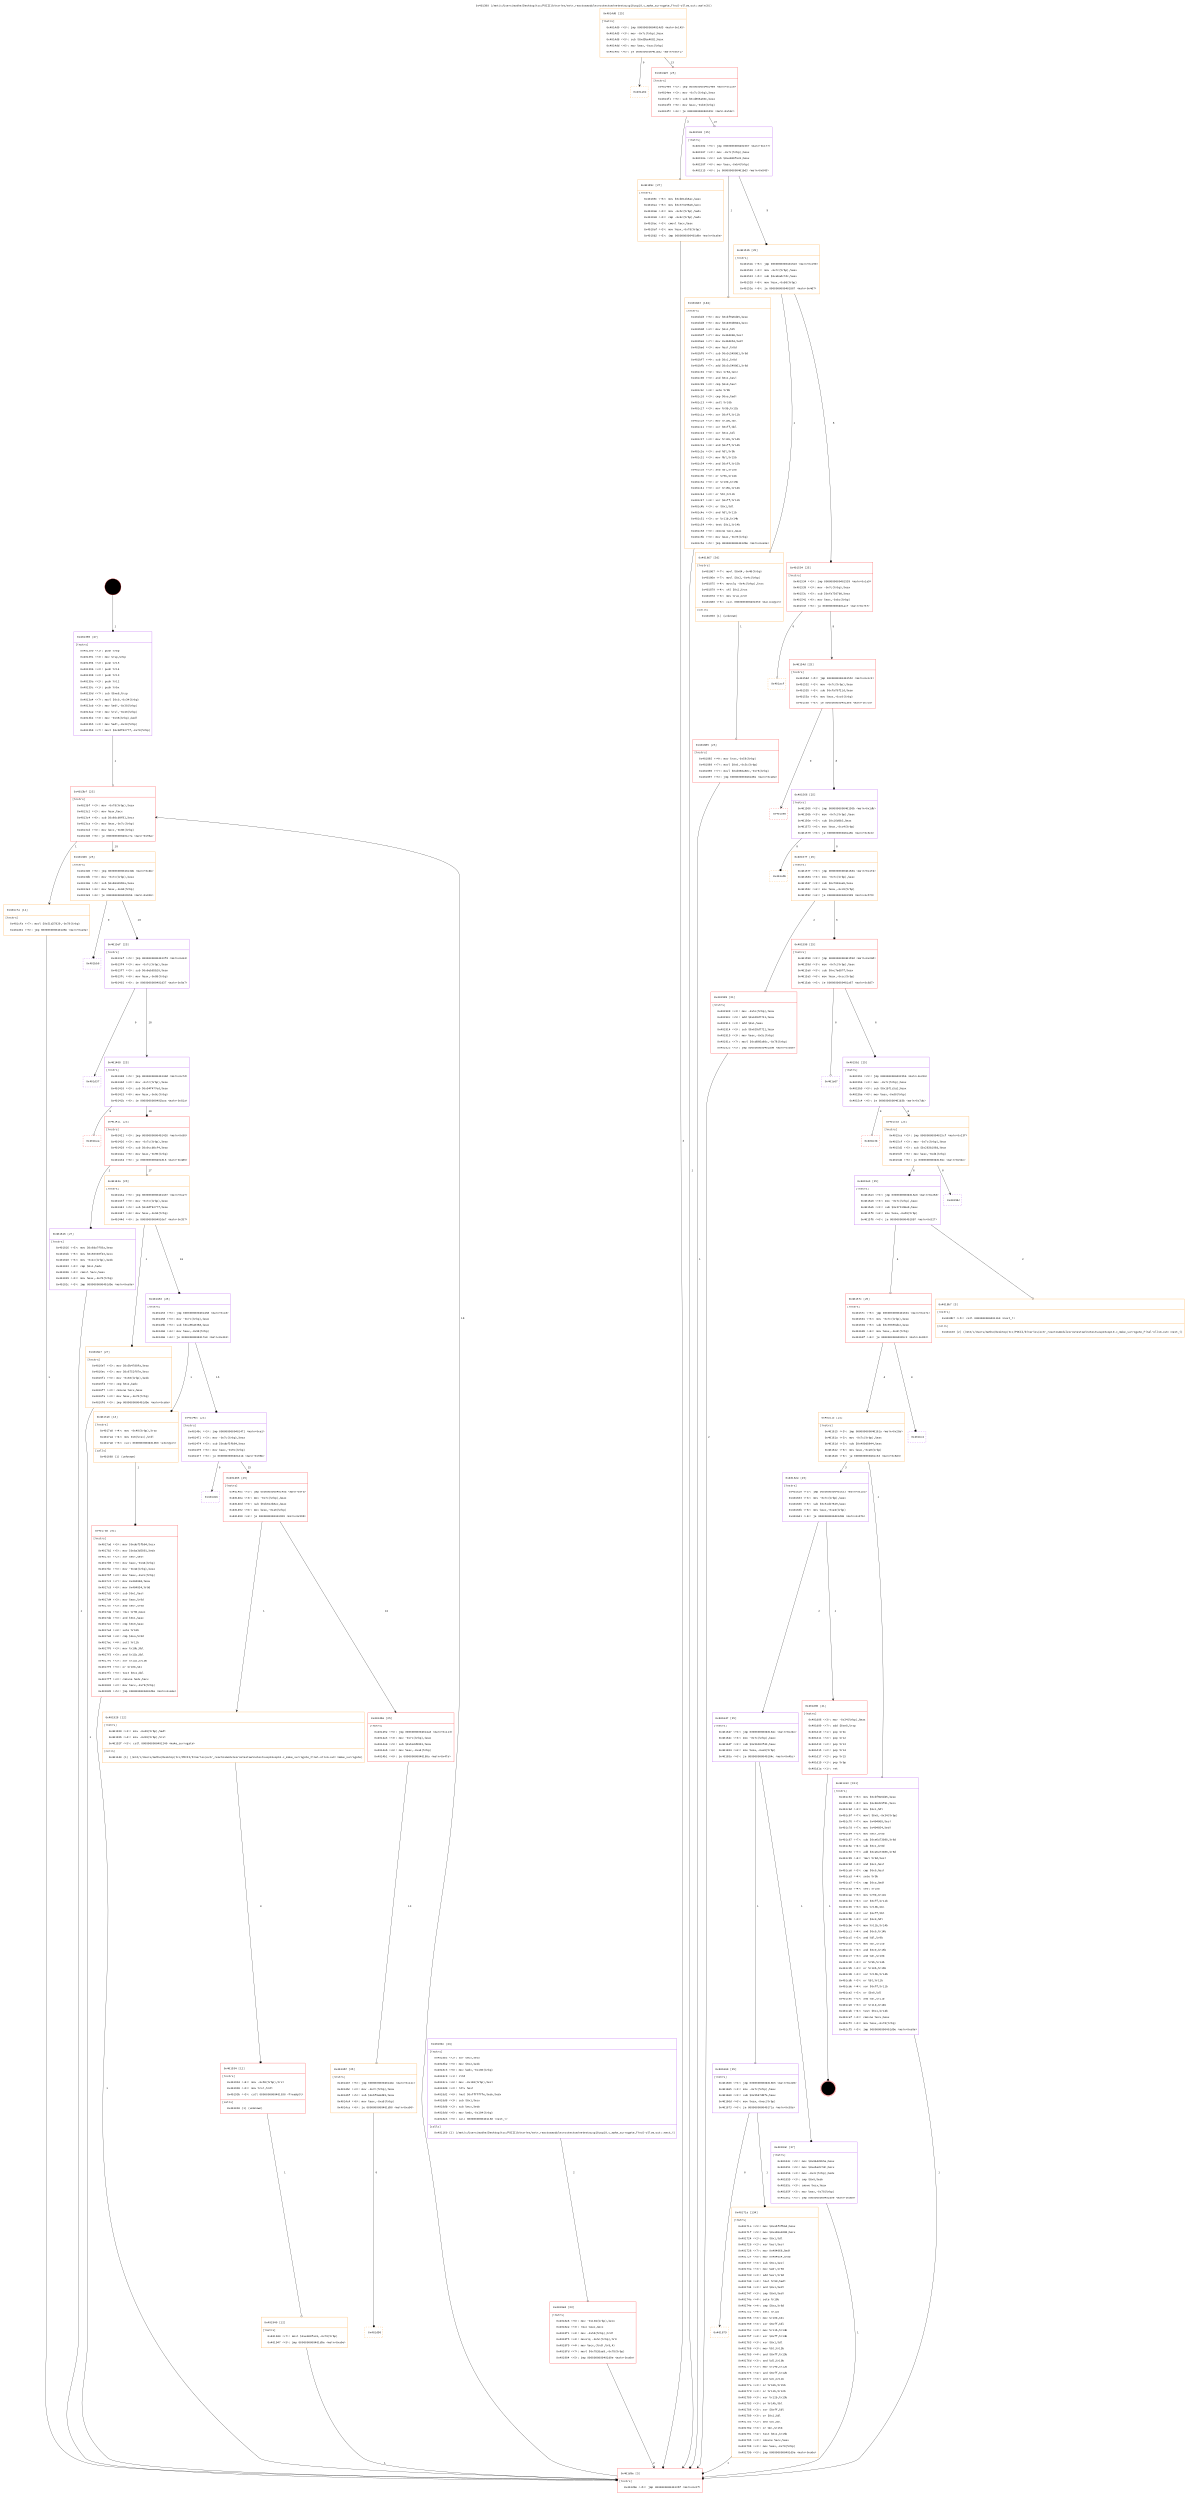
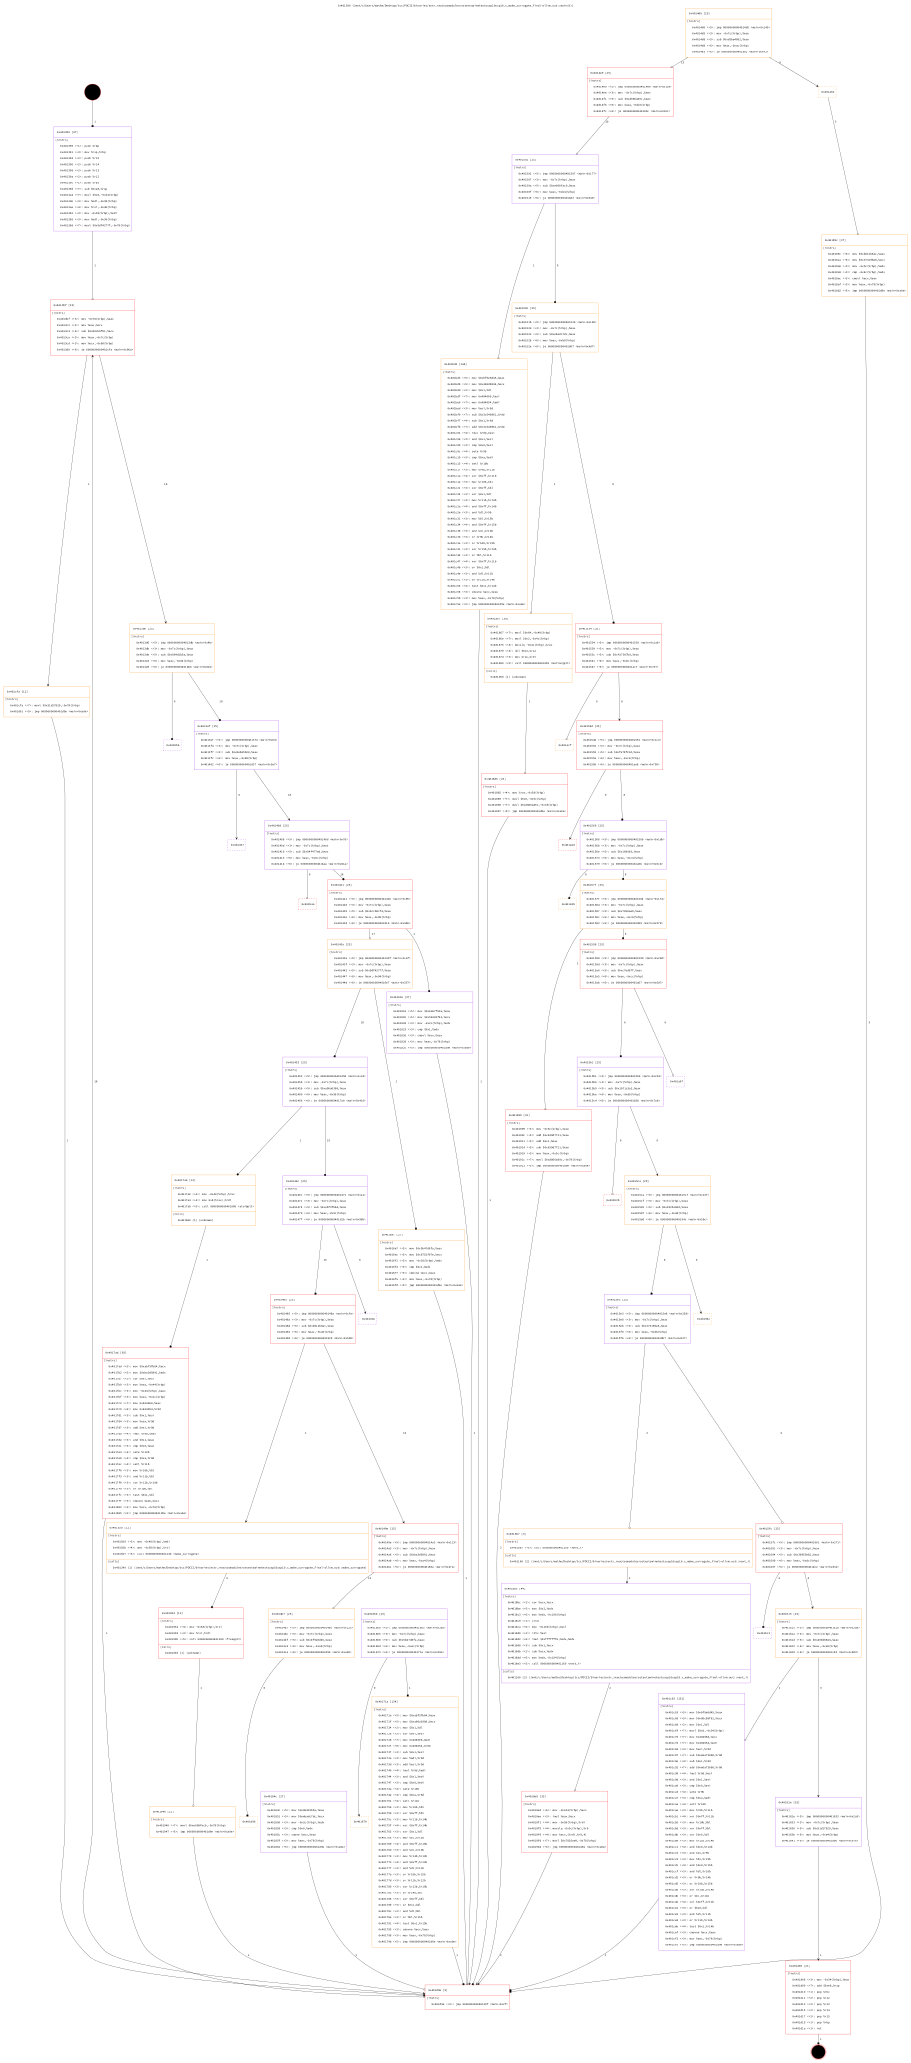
(682, 147) -> (843, 165)
(953, 1200) -> (703, 1319)
none -> (627, 1574)
(755, 1737) -> none
